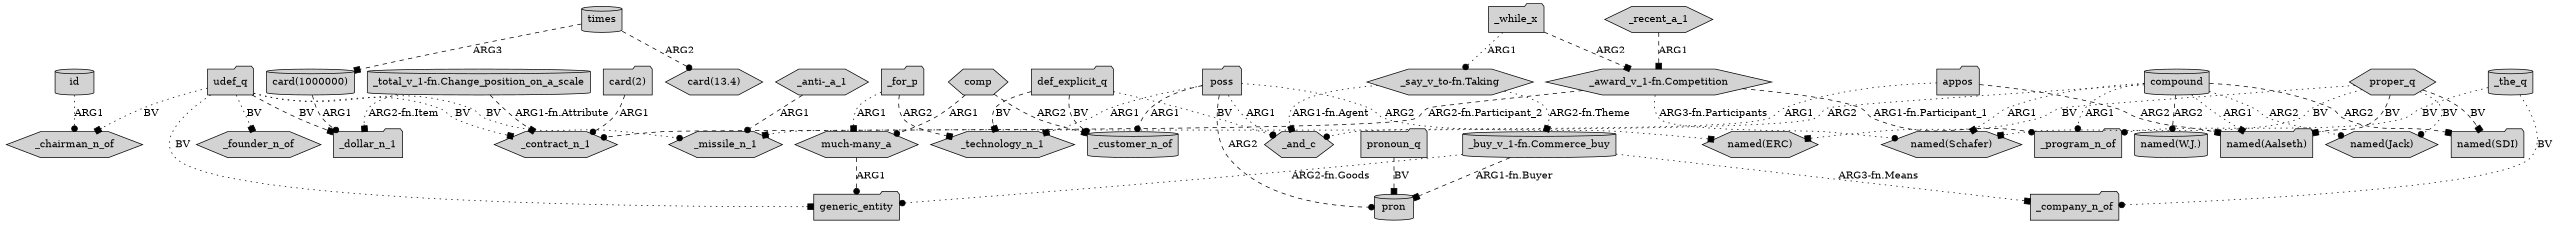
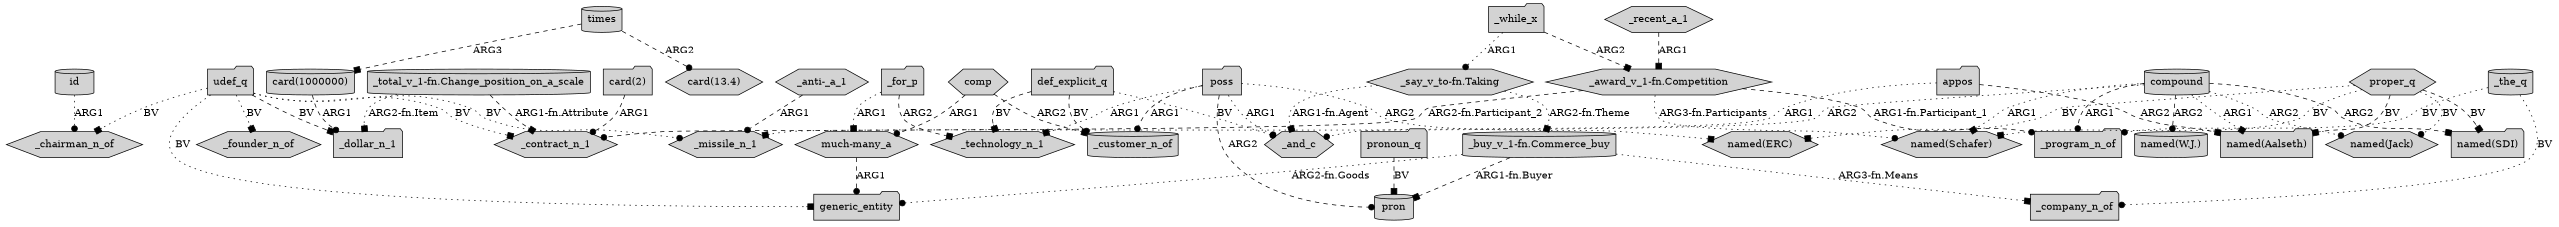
(2104, 95) -> (2104, 95)
